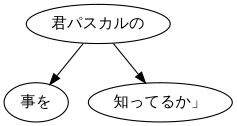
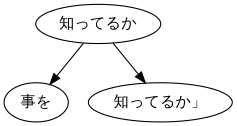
(98, 24) -> (98, 24)
